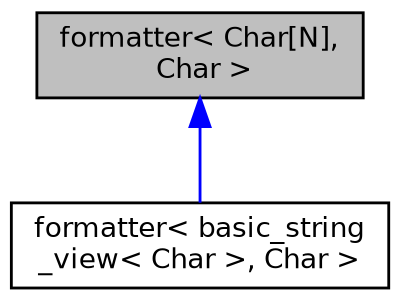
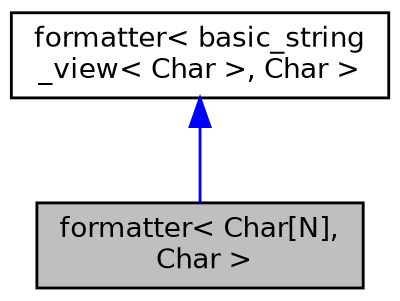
(200, 165) -> (200, 165)
